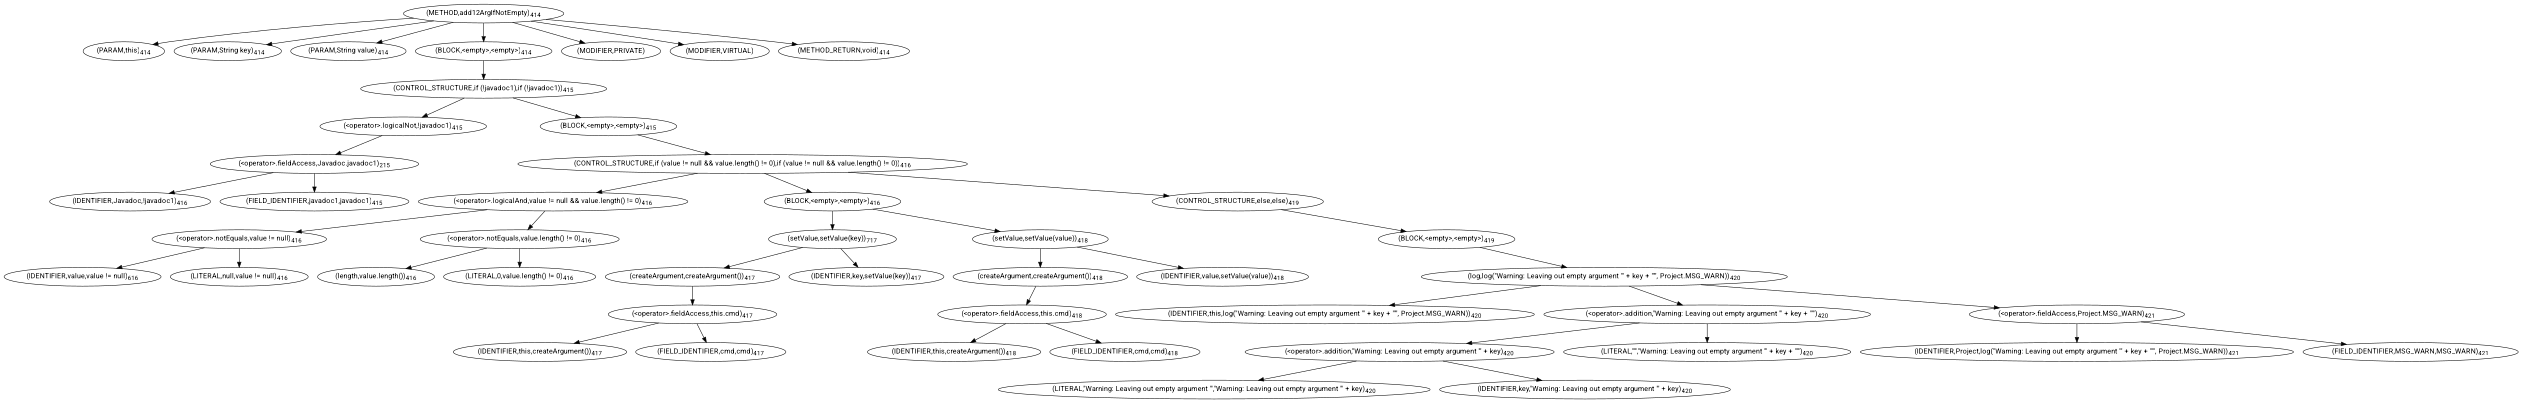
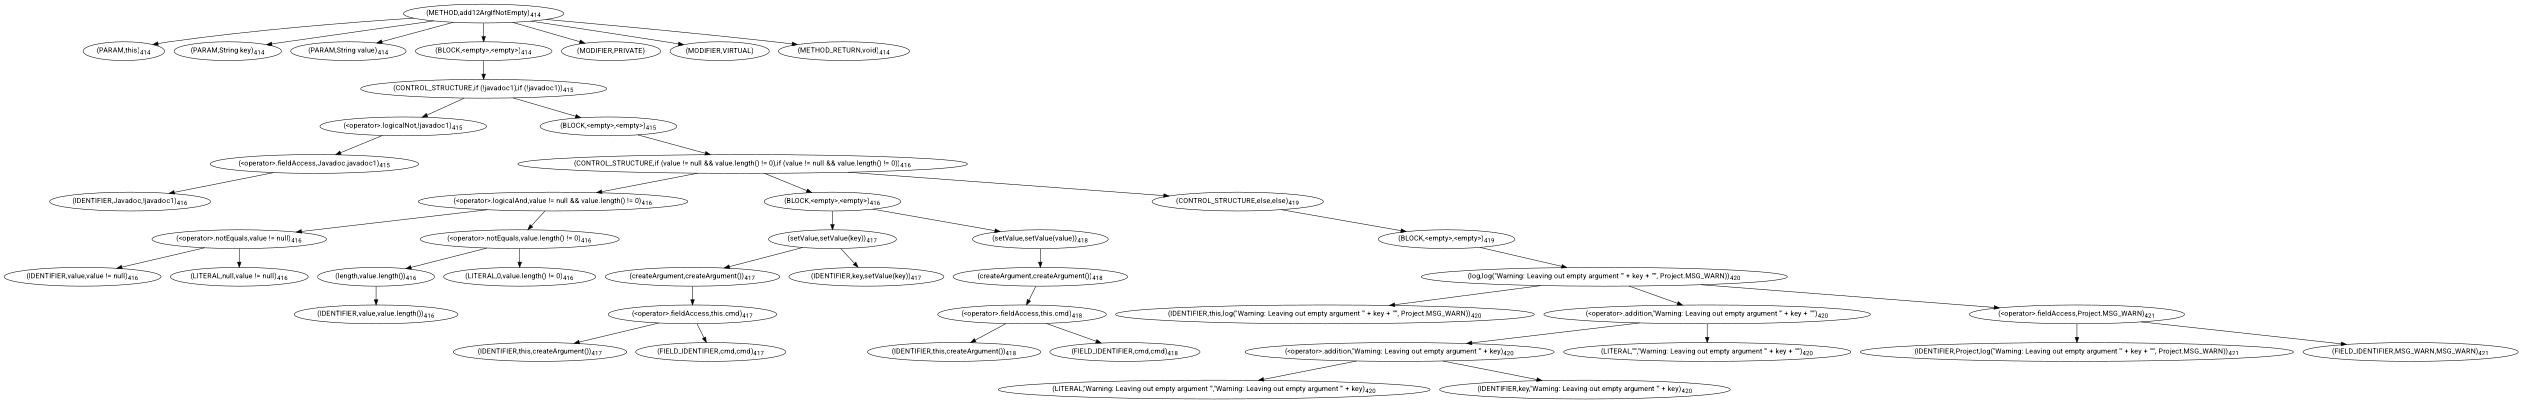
(385, 163) -> (385, 163)
(314, 202) -> none
(872, 238) -> (872, 238)
(133, 276) -> (133, 276)
(1223, 277) -> none
none -> (376, 314)
